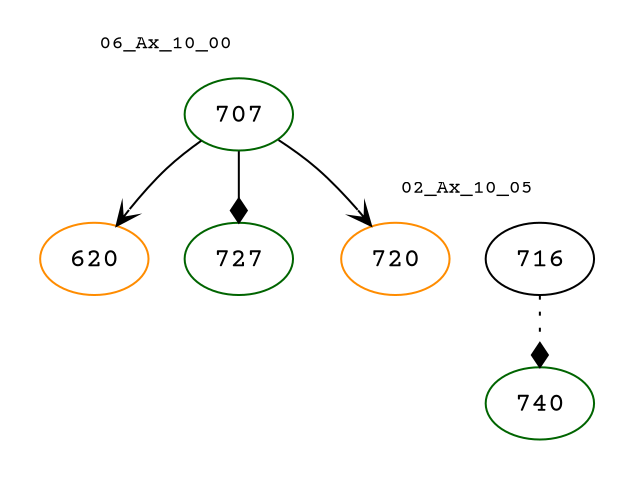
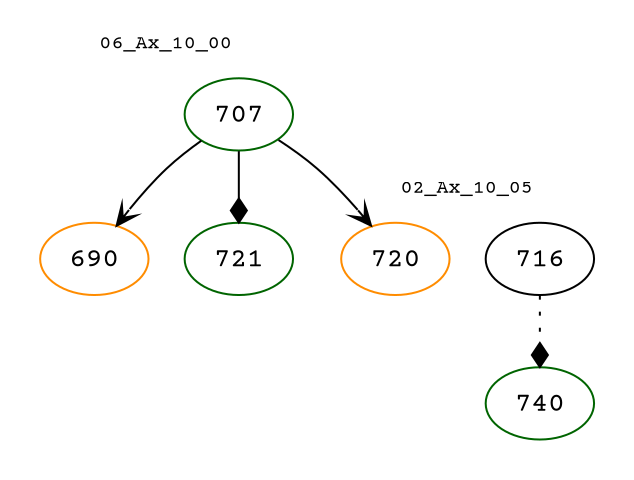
(94, 259) -> (94, 259)
(239, 259) -> (239, 259)
